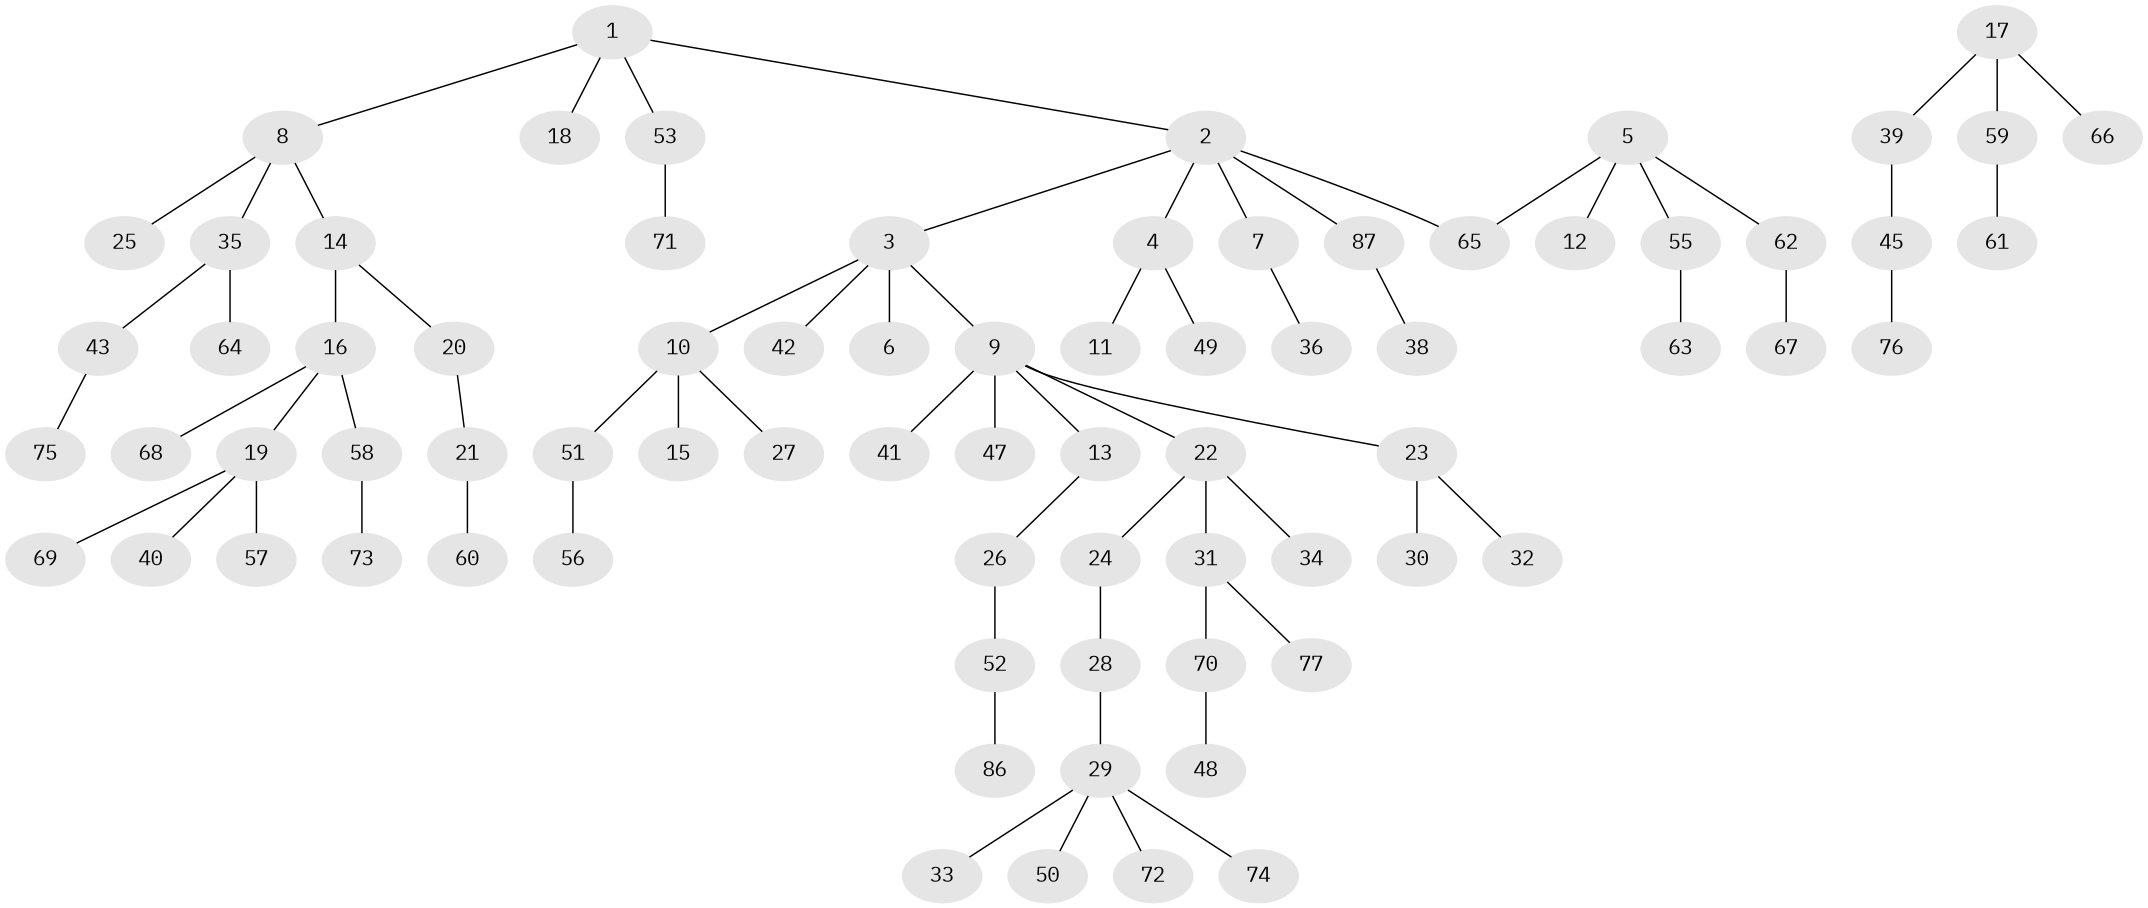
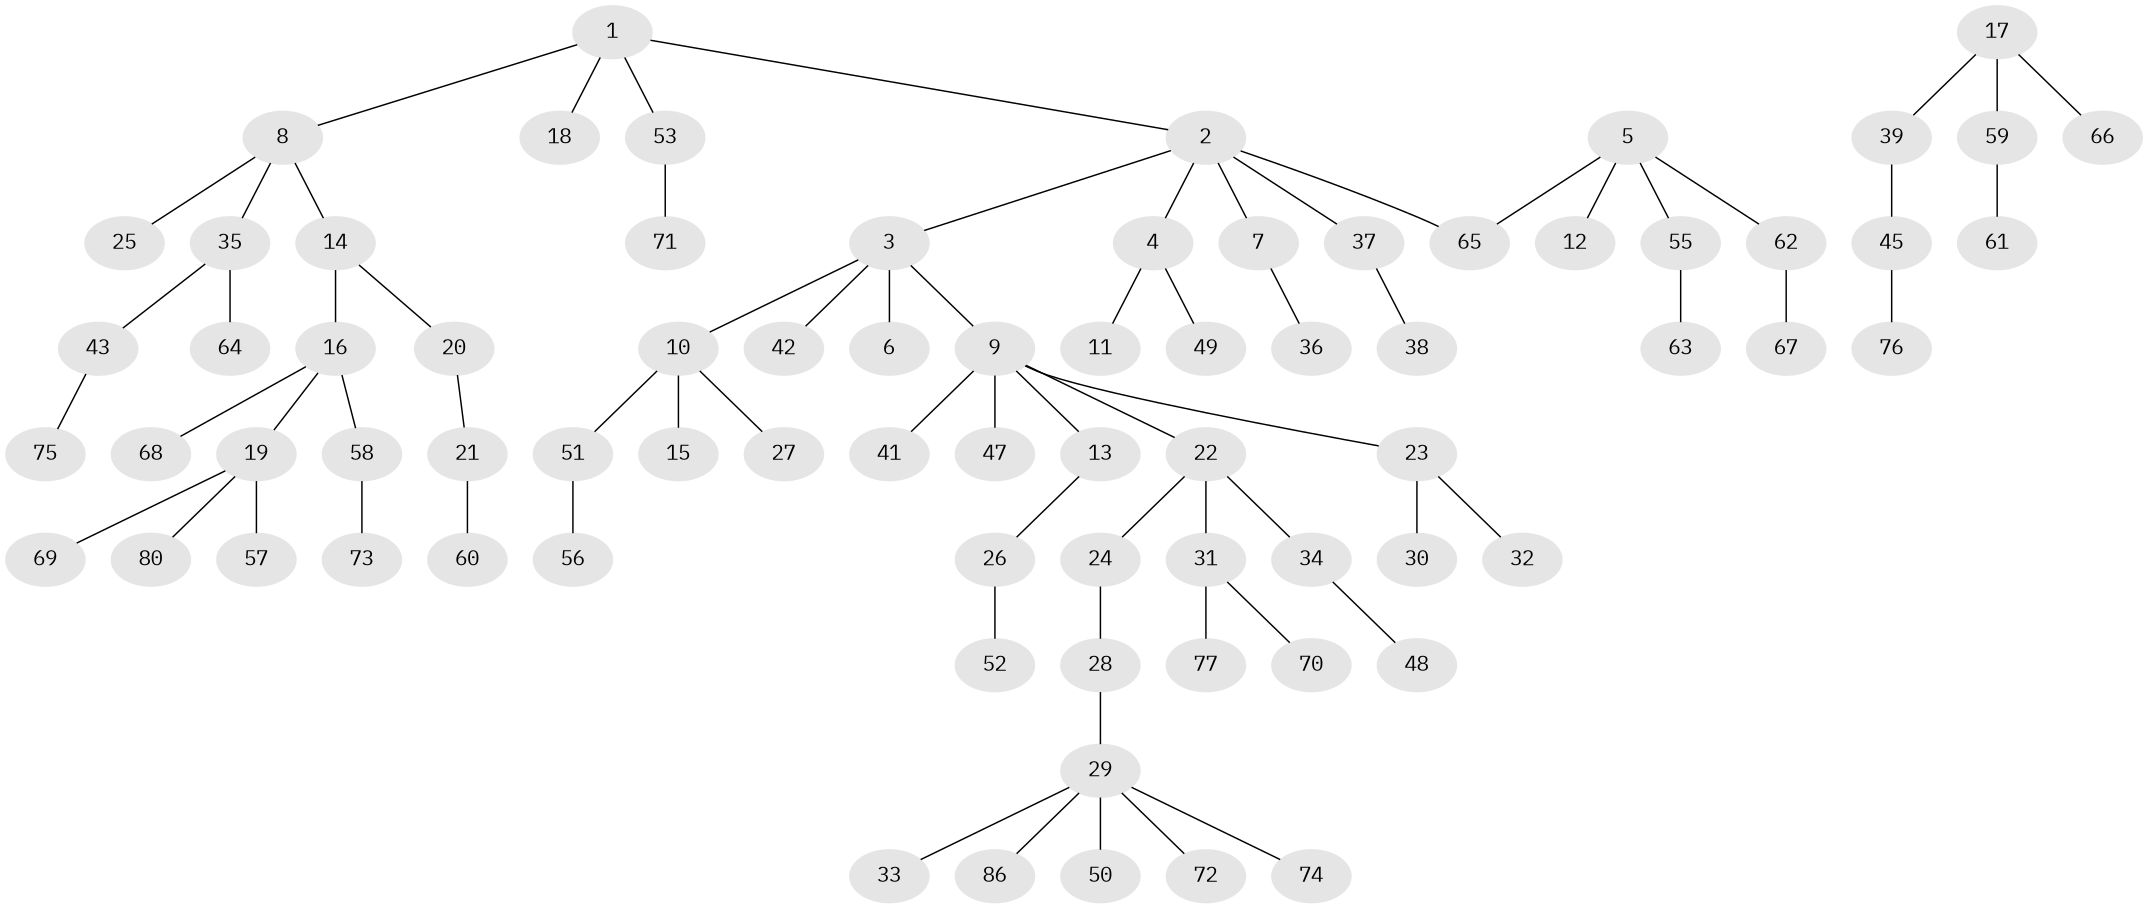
(1364, 243) -> (1364, 243)
(151, 560) -> (151, 560)
(995, 718) -> (1048, 823)
(1206, 718) -> (1364, 612)
